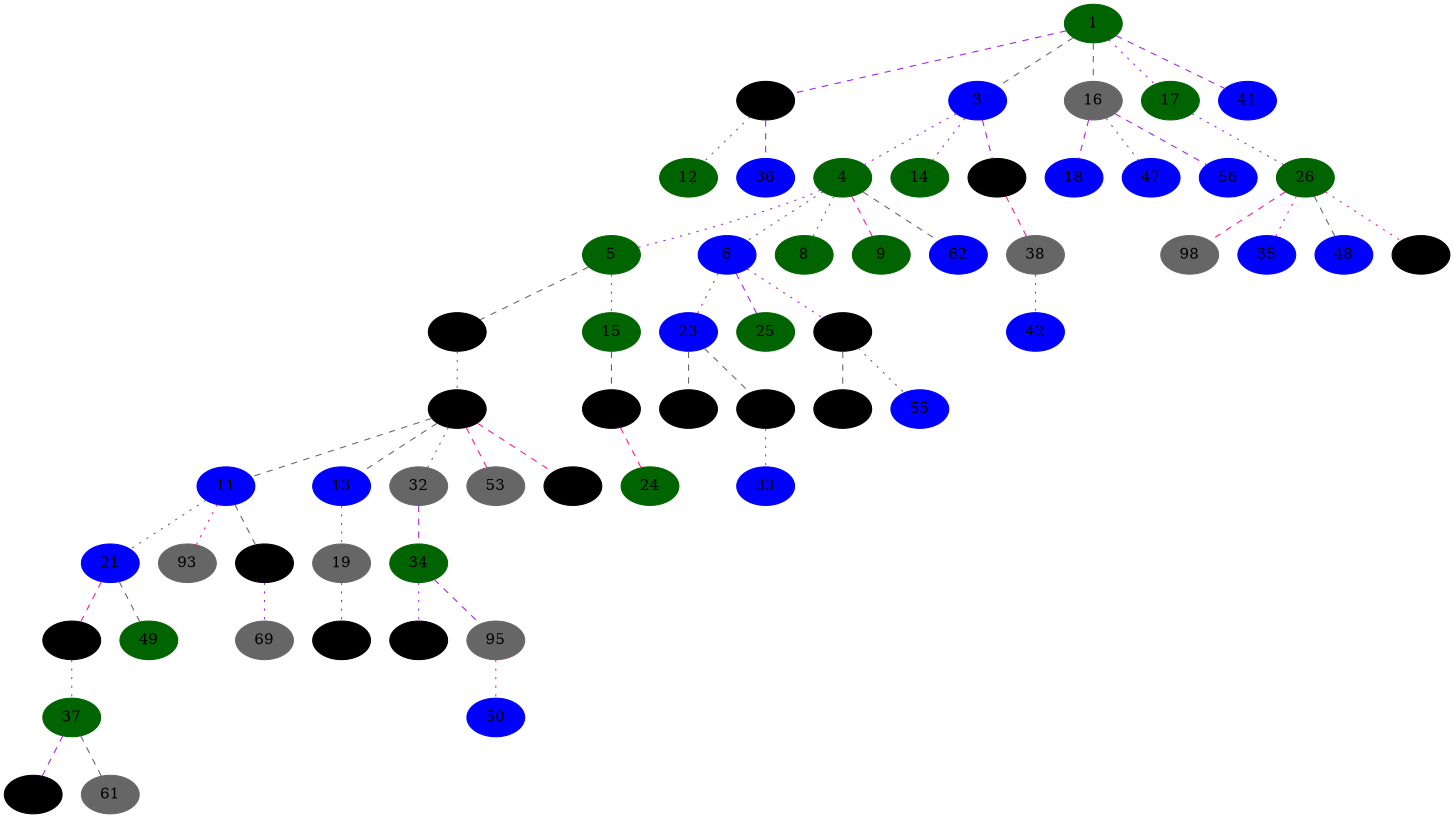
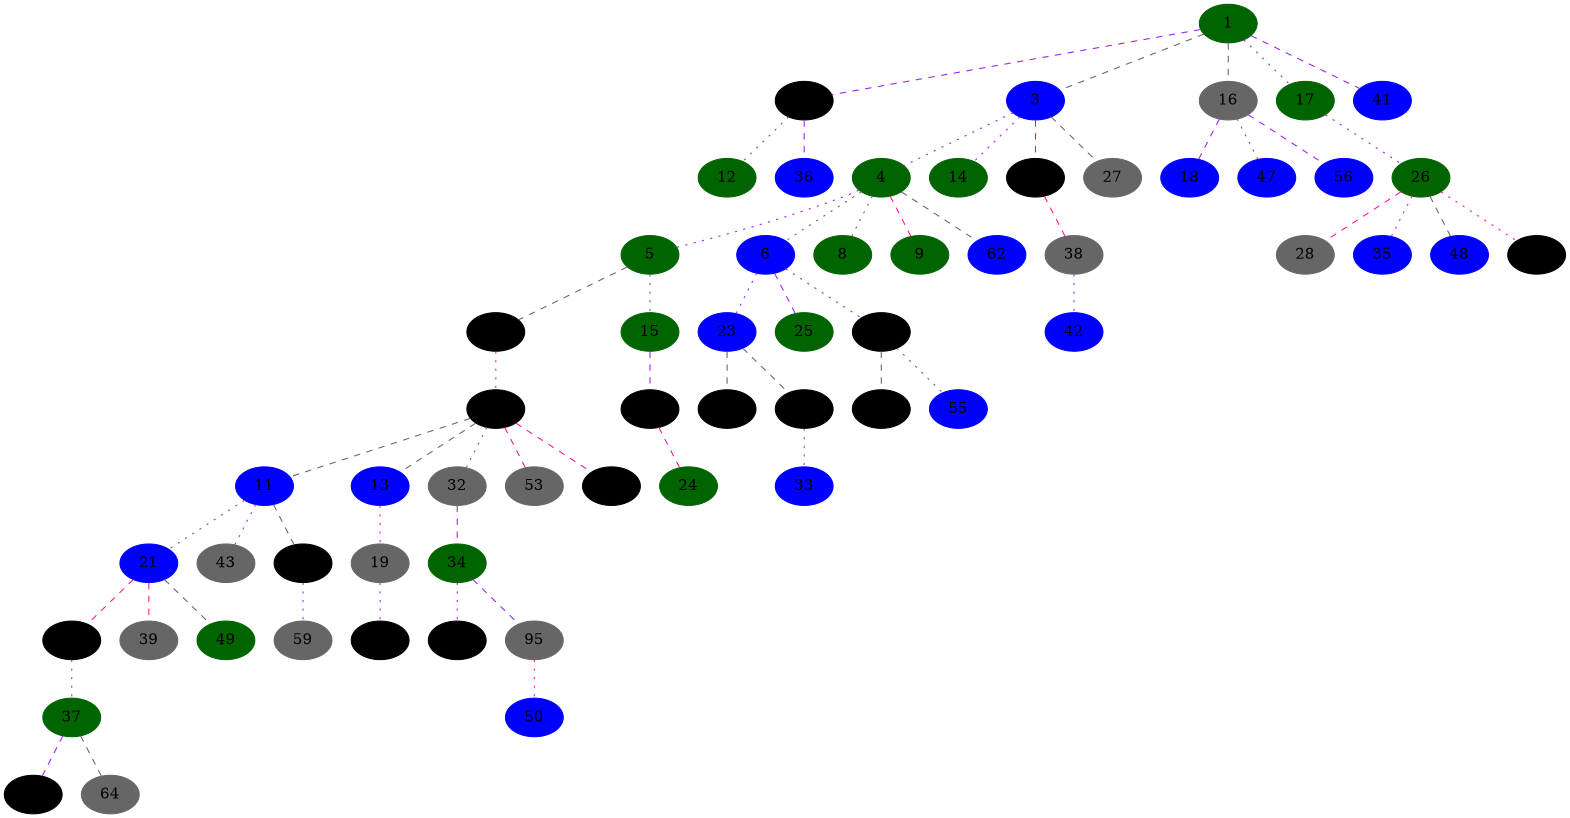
none -> (1113, 178)
(1190, 255) -> (1305, 255)
(187, 563) -> (226, 563)
none -> (149, 640)
(264, 640) -> (303, 640)
(110, 795) -> (110, 795)
